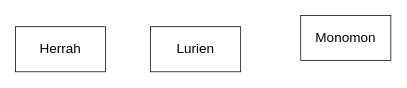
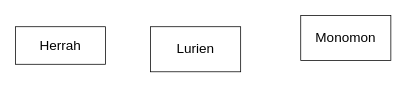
(60, 49) -> (60, 45)
